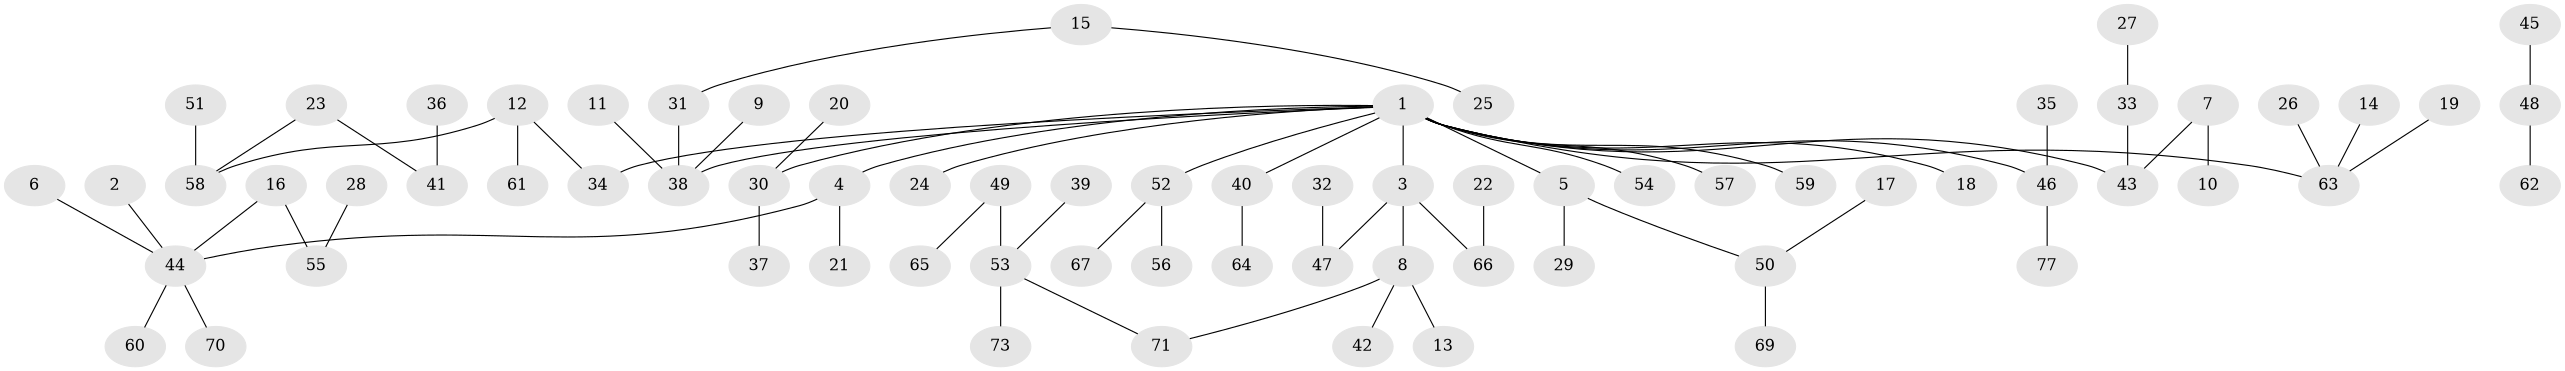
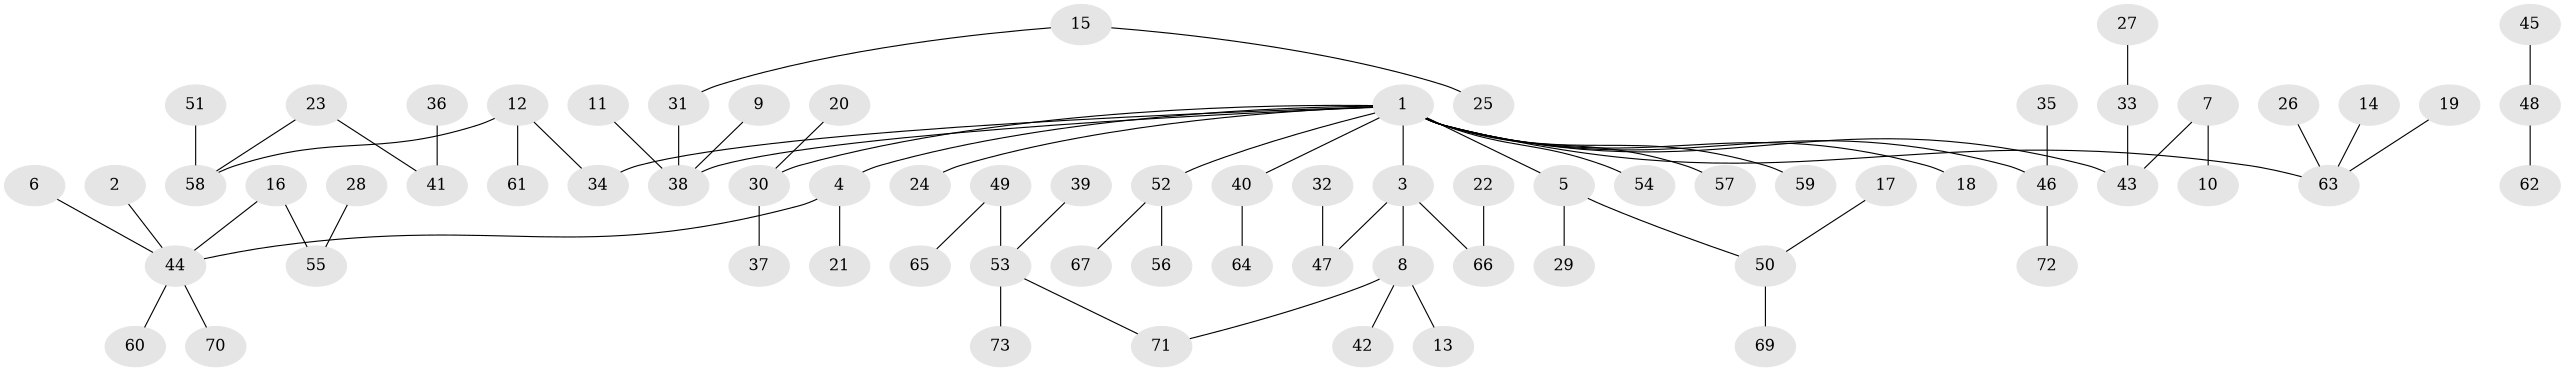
(2047, 266) -> (2047, 266)
